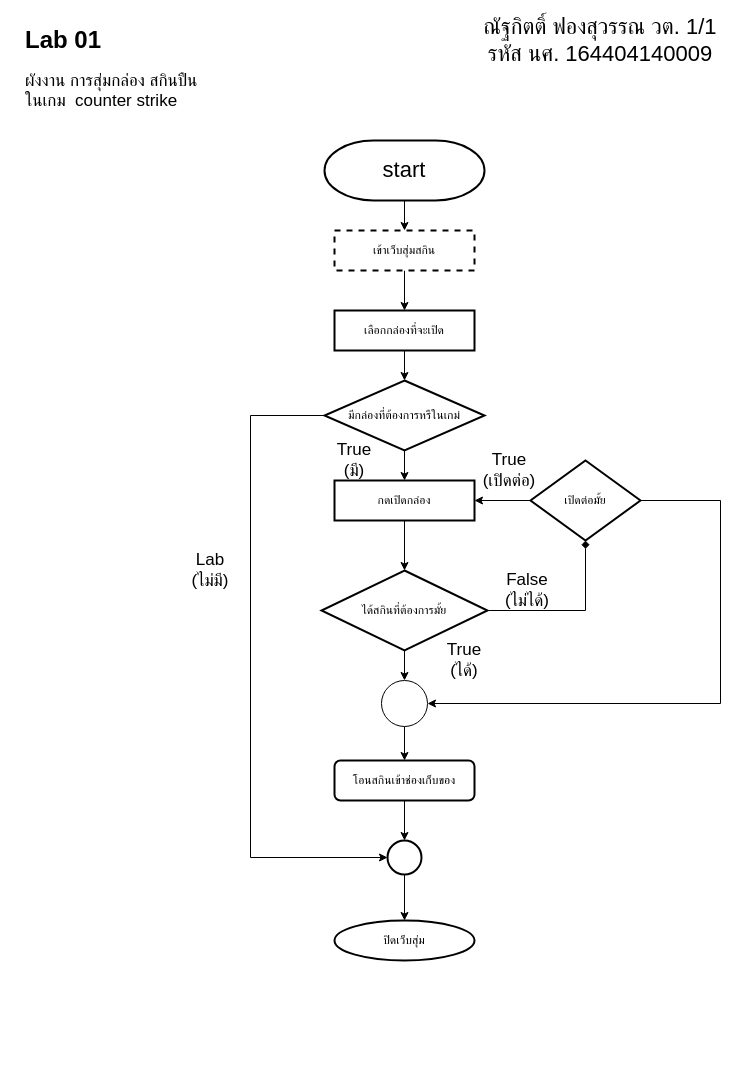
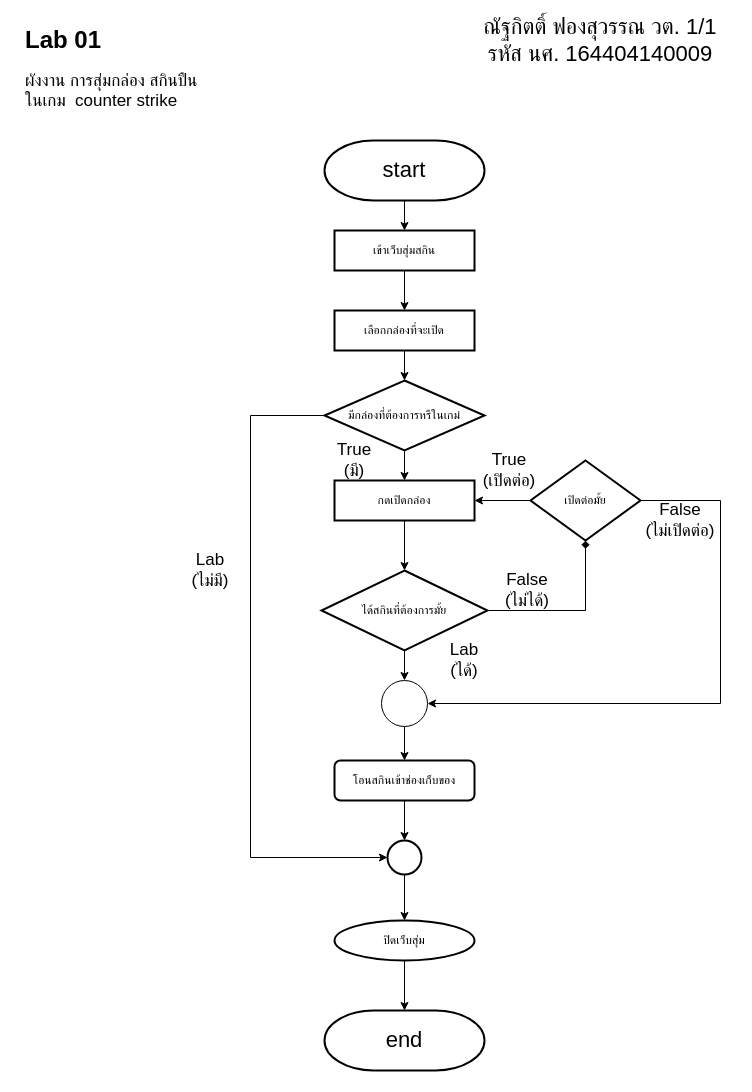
(405, 251) -> (405, 251)
none -> (681, 521)
(465, 661) -> (465, 661)
none -> (405, 982)
none -> (405, 1041)
